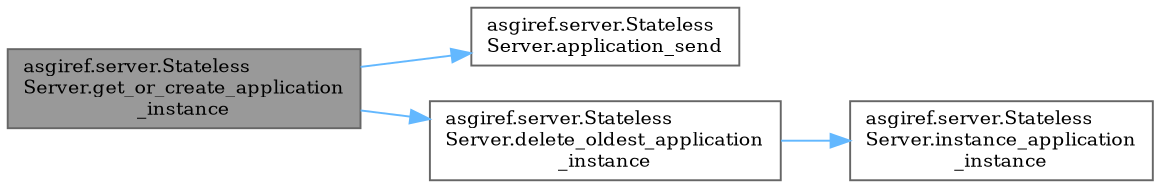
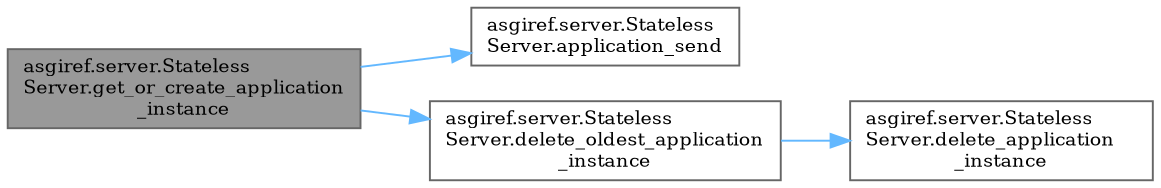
(1001, 141) -> (1001, 141)
